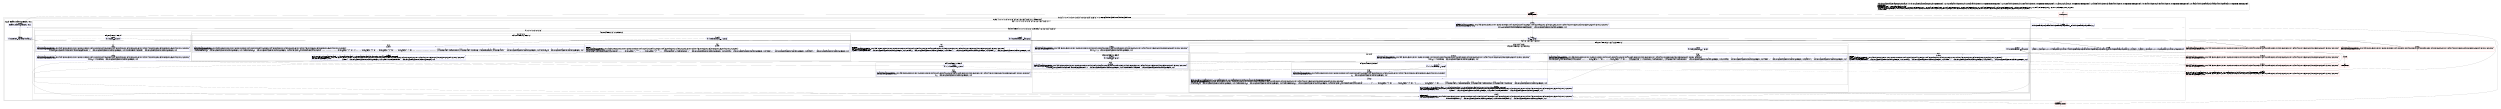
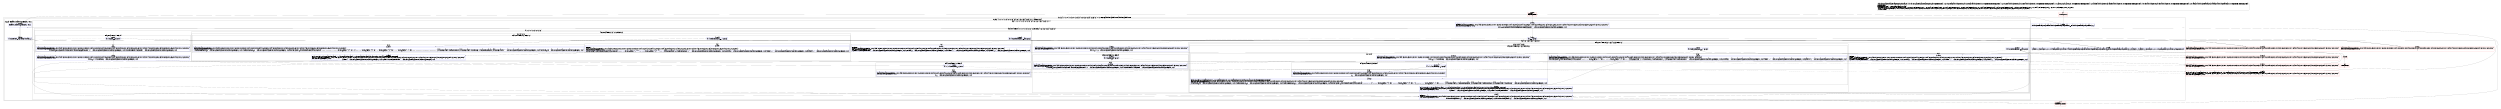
(1423, 96) -> (1422, 96)
